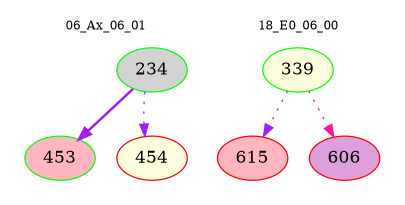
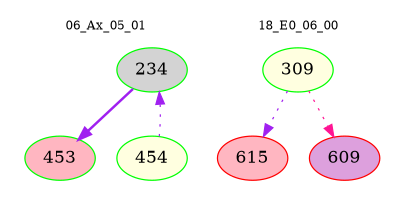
(106, 26) -> (106, 26)
(298, 70) -> (298, 70)
(144, 108) -> (160, 120)
(152, 158) -> (152, 158)
(345, 158) -> (345, 158)
